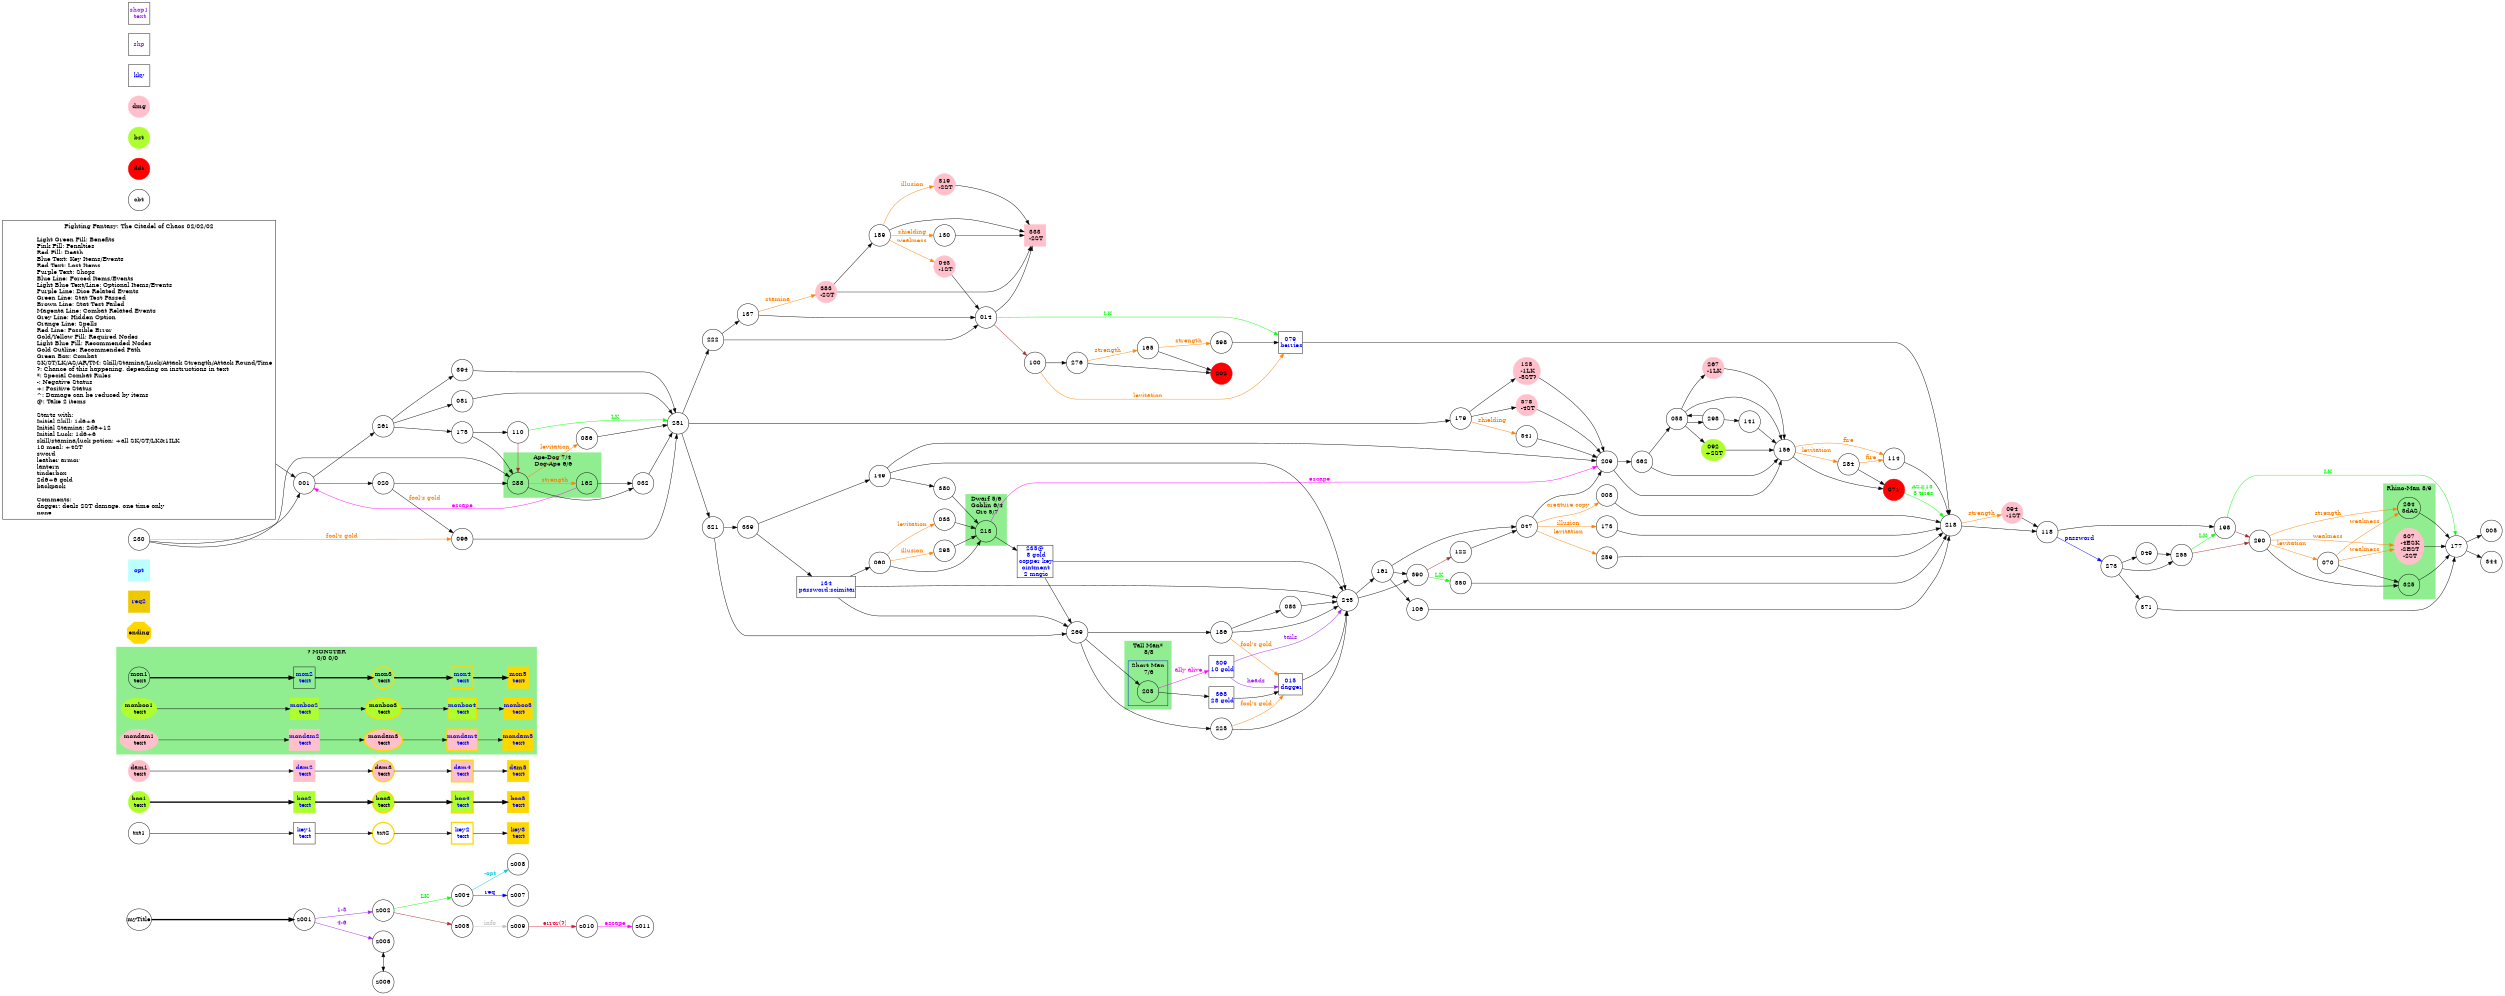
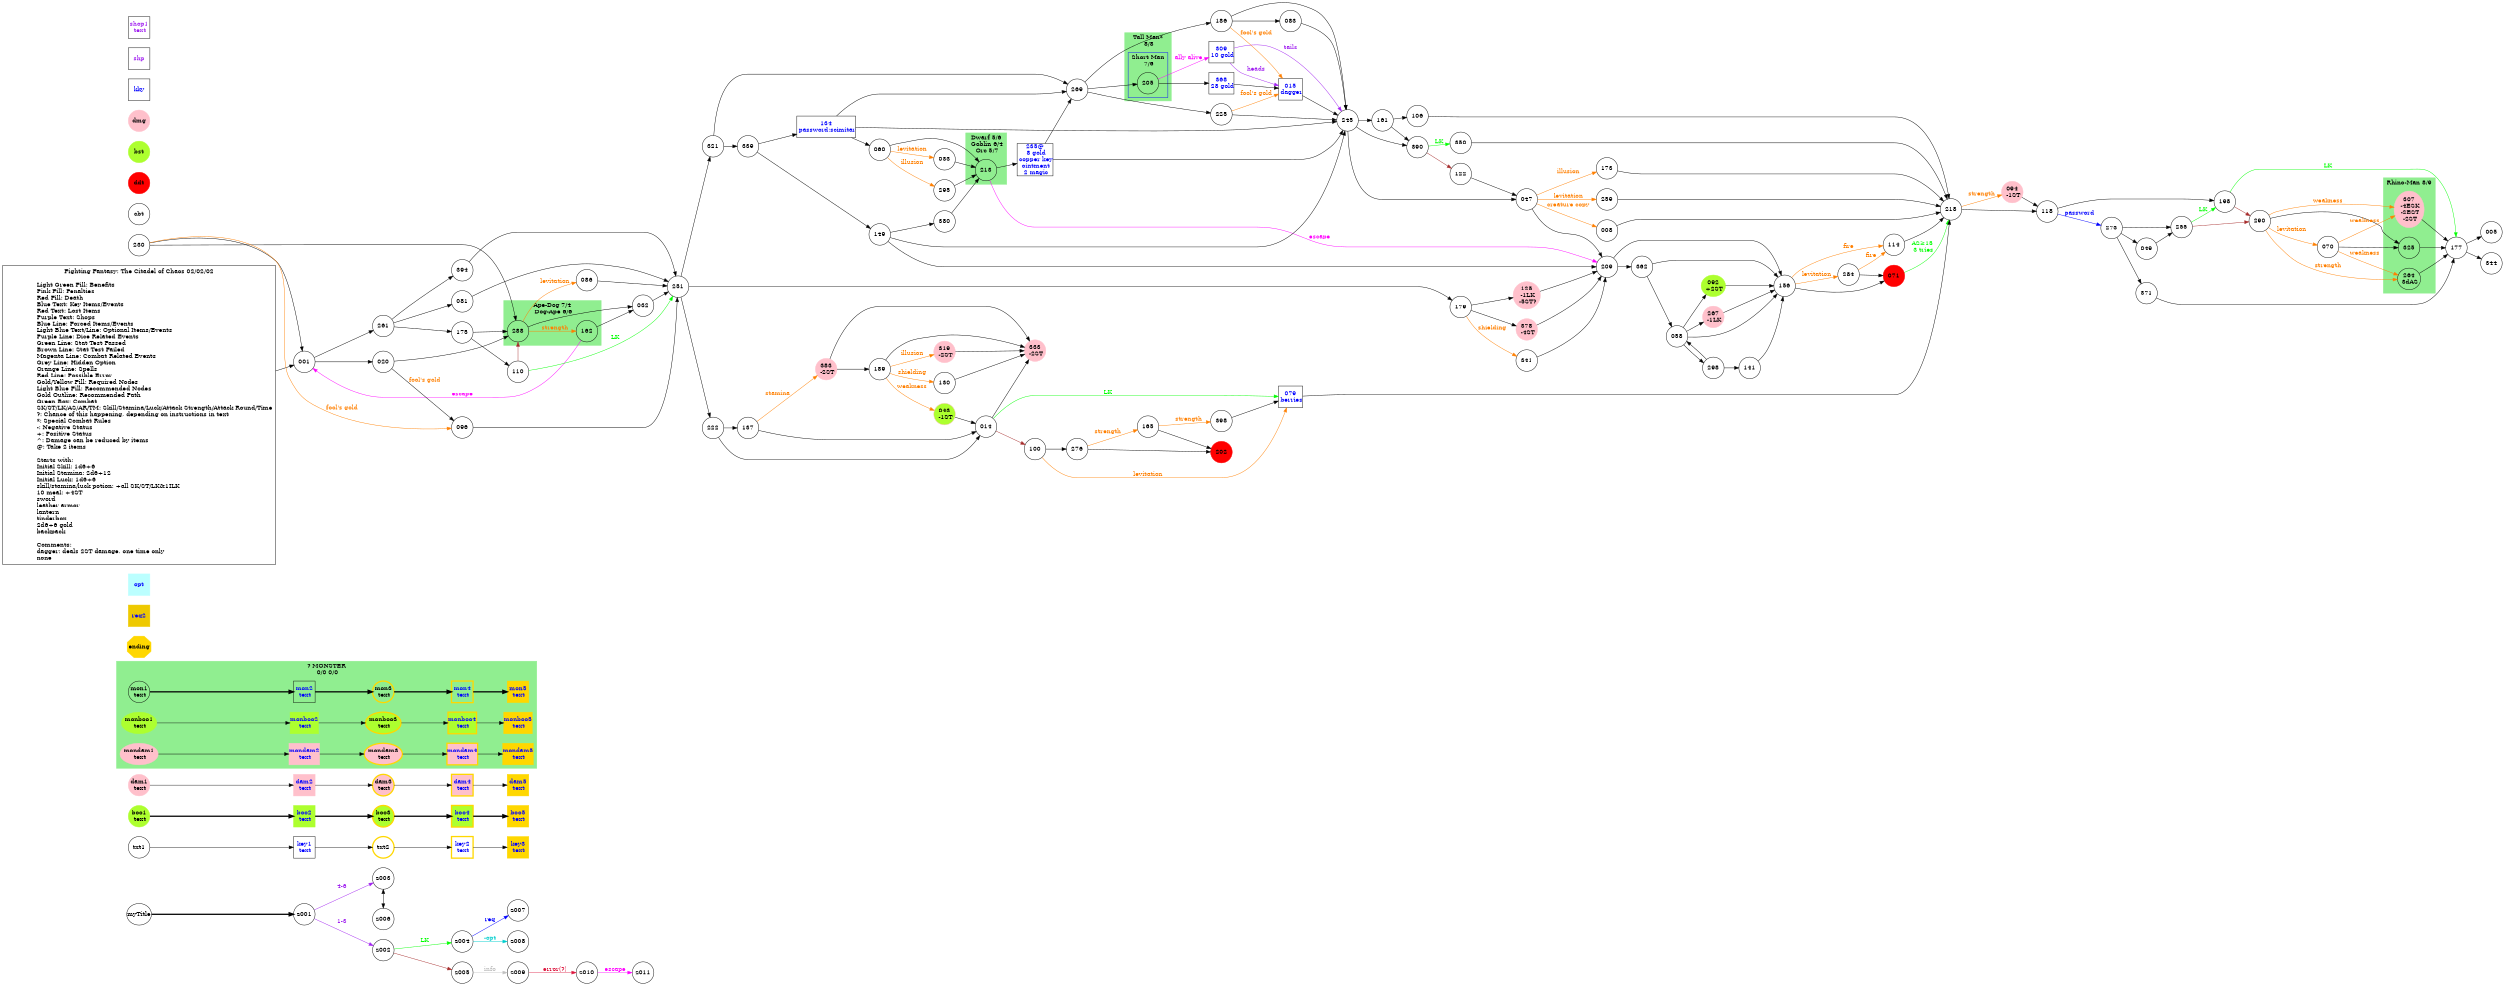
(1035, 235) -> (1035, 351)
(945, 267) -> (945, 414)
(1449, 537) -> (1405, 199)
